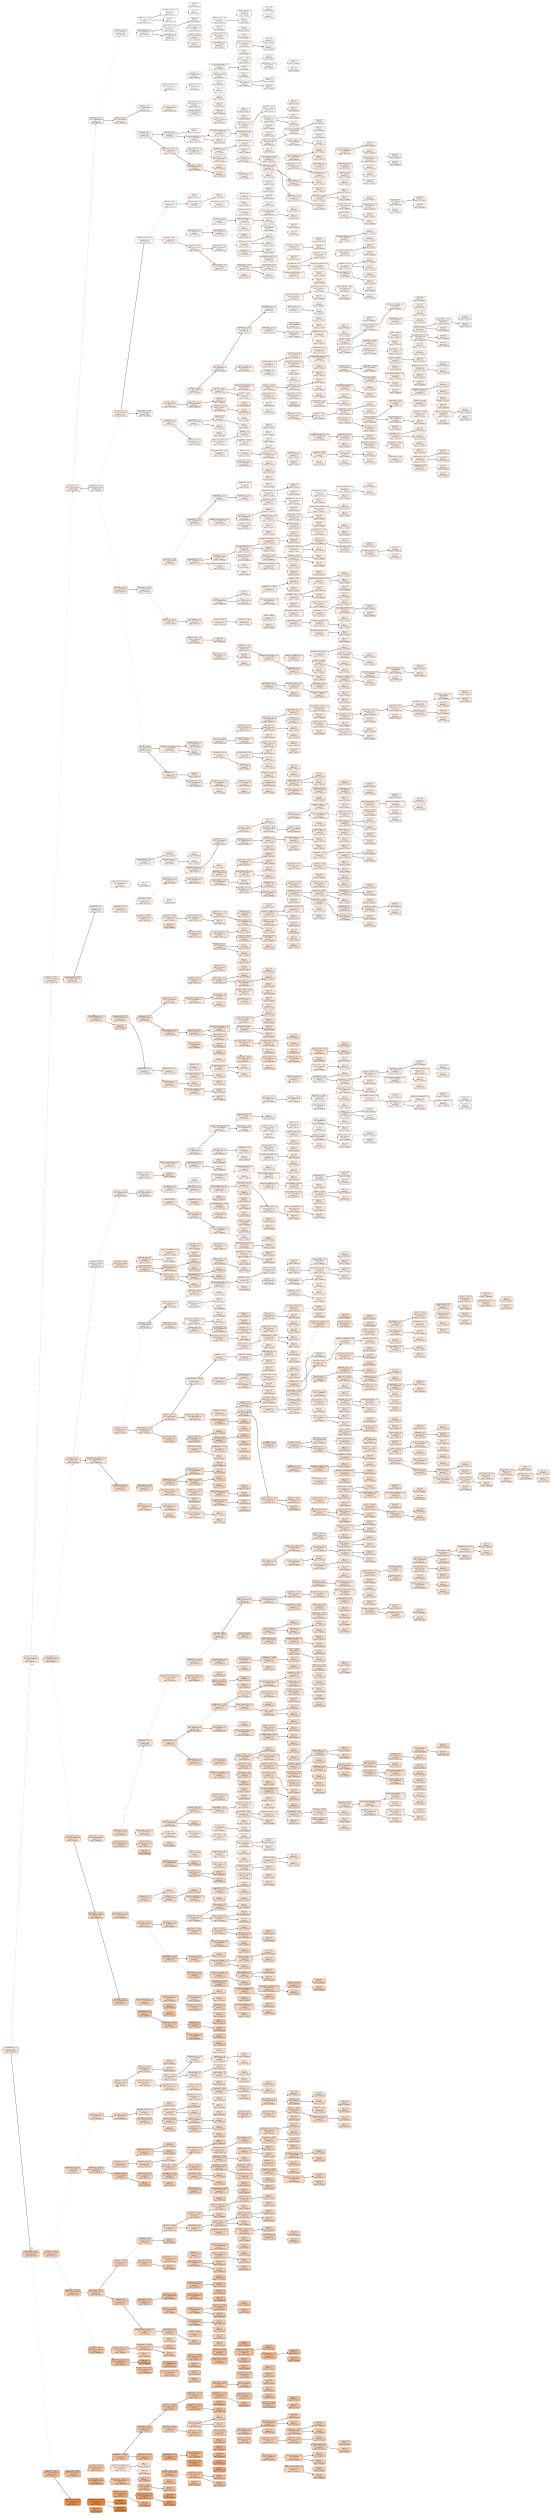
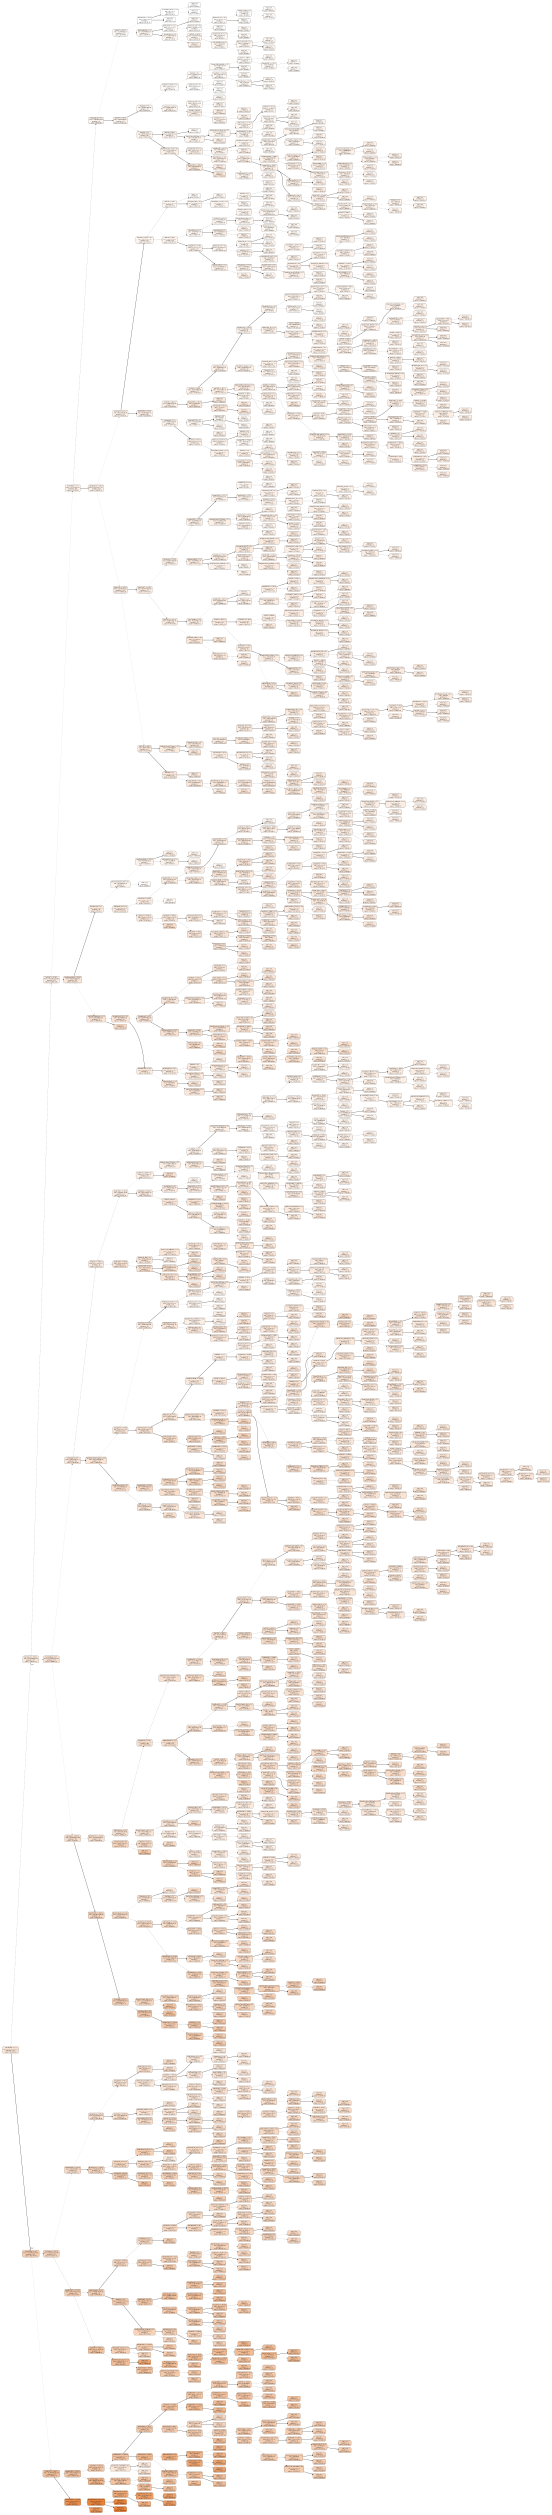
(407, 201) -> (407, 201)
